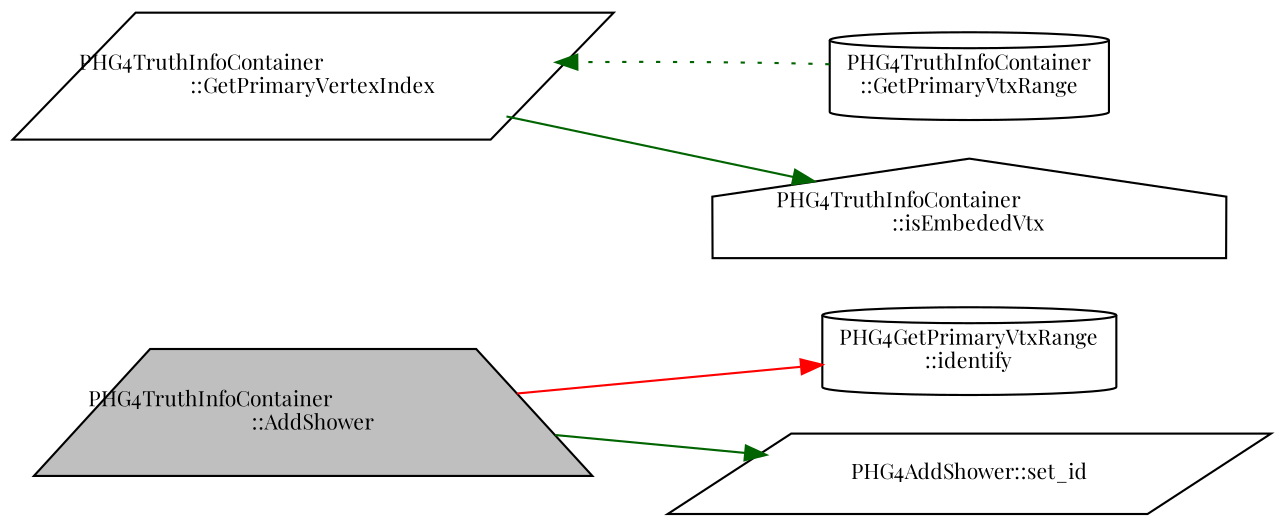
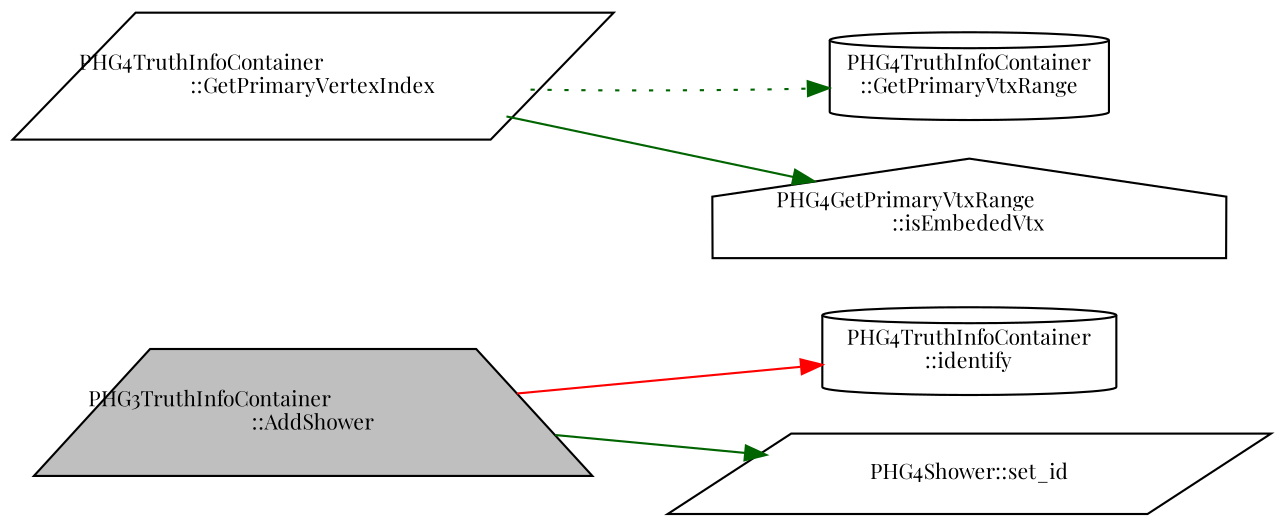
(703, 62) -> (669, 90)
(969, 214) -> (969, 214)
(969, 351) -> (969, 351)
(313, 412) -> (313, 412)
(969, 474) -> (969, 474)
